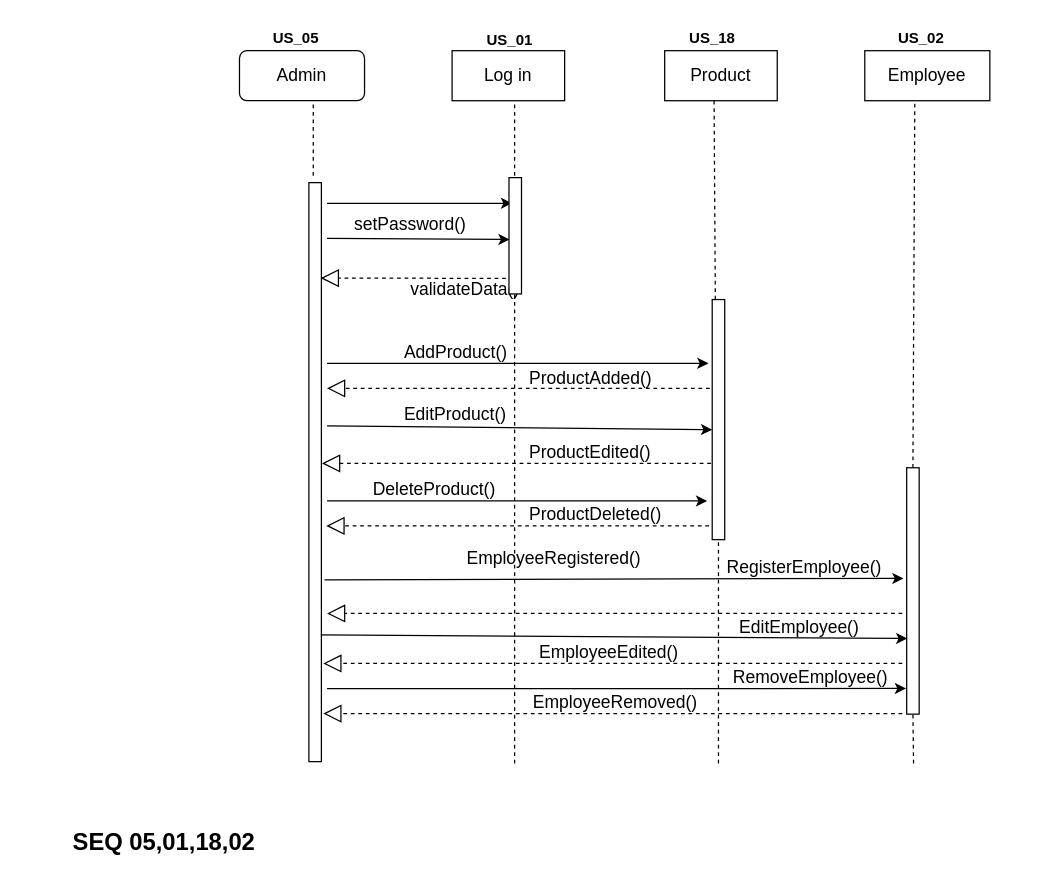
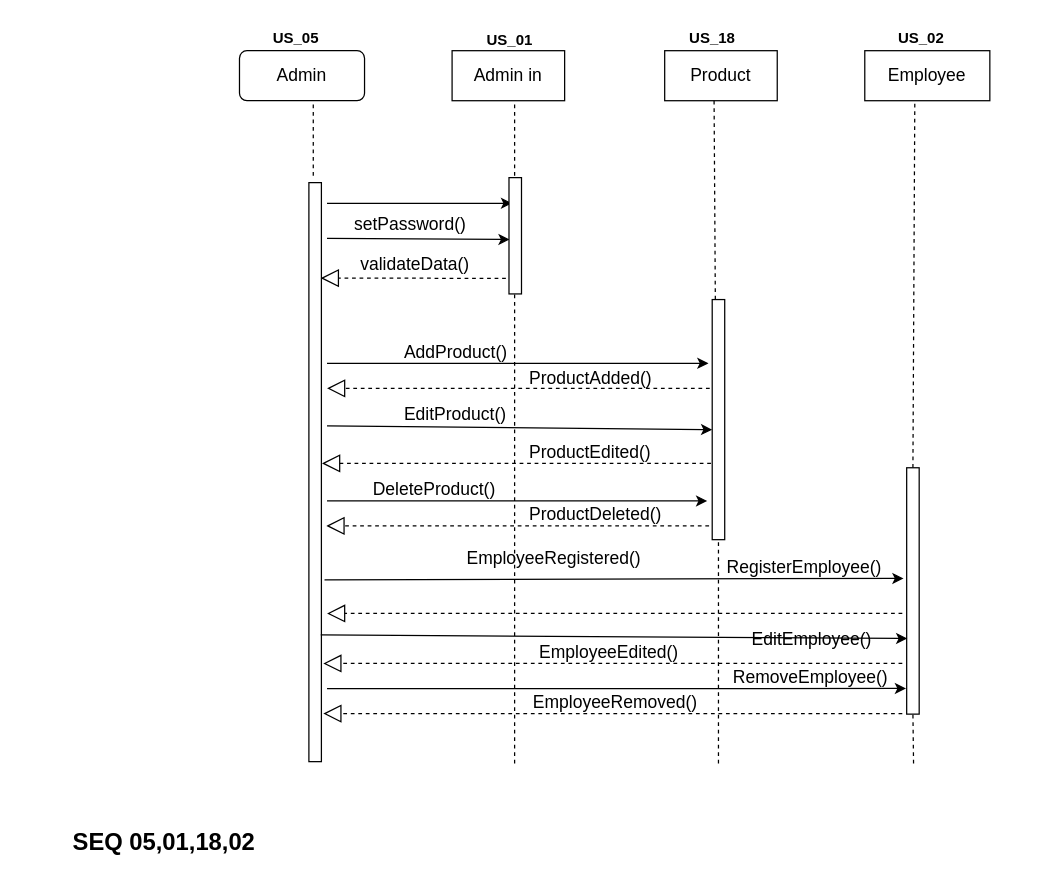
(508, 76) -> (508, 76)
(471, 288) -> (421, 263)
(806, 626) -> (818, 638)
